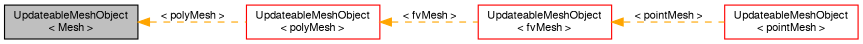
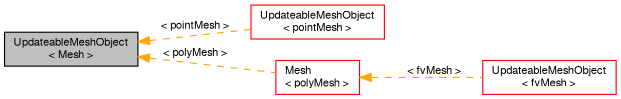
(313, 22) -> (318, 77)
(674, 22) -> (200, 35)
